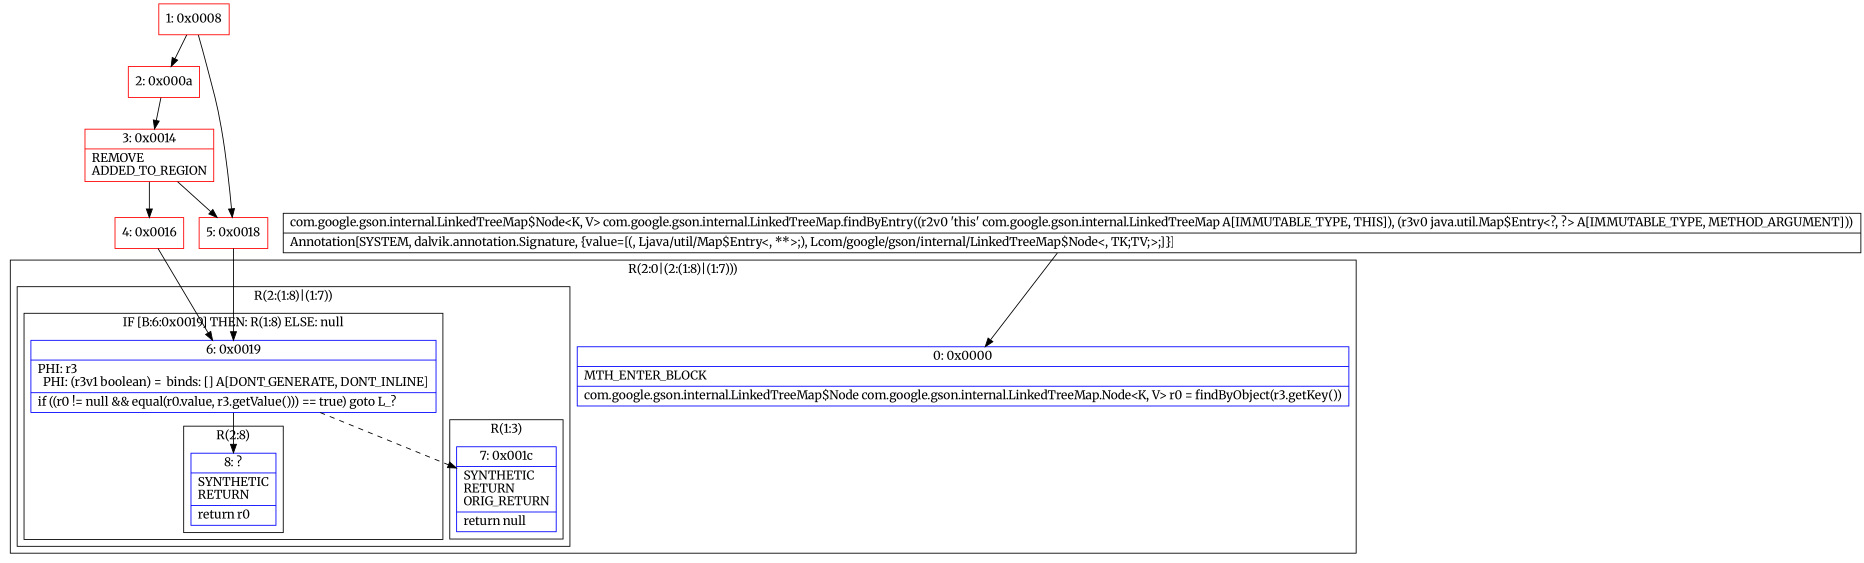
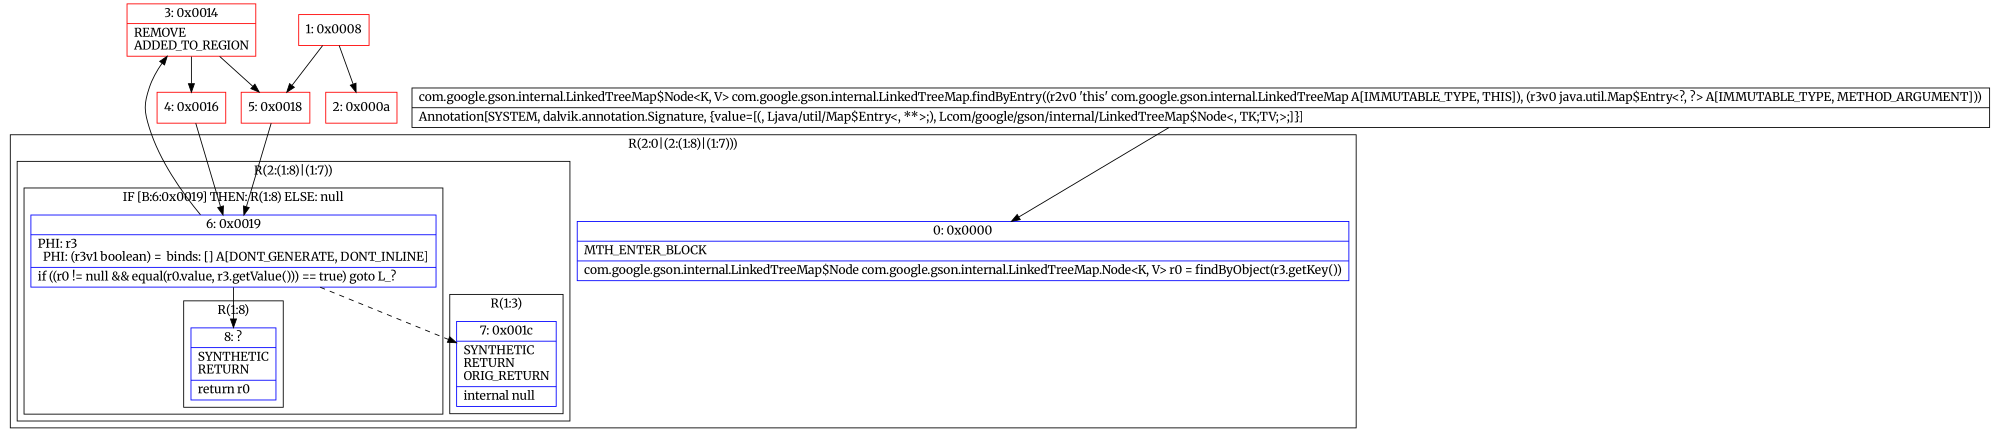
(159, 109) -> (155, 143)
(233, 436) -> (233, 311)
(495, 521) -> (500, 396)
